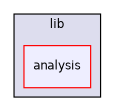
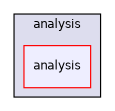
(57, 25) -> (57, 25)
